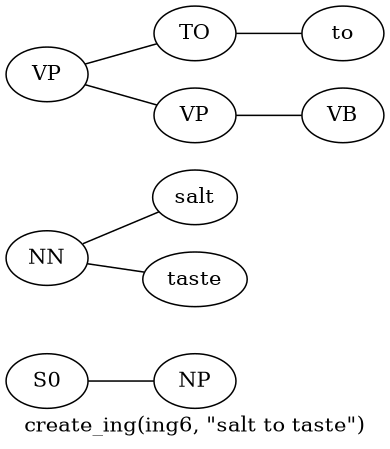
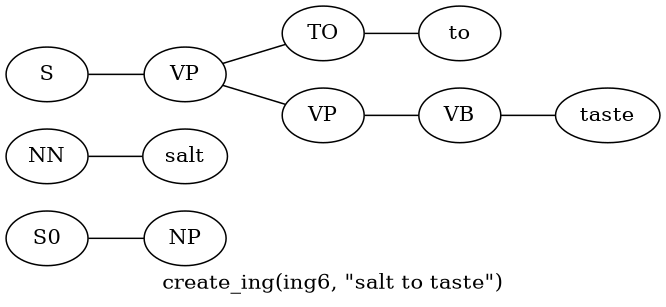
none -> (47, 74)
(116, 268) -> (528, 115)
